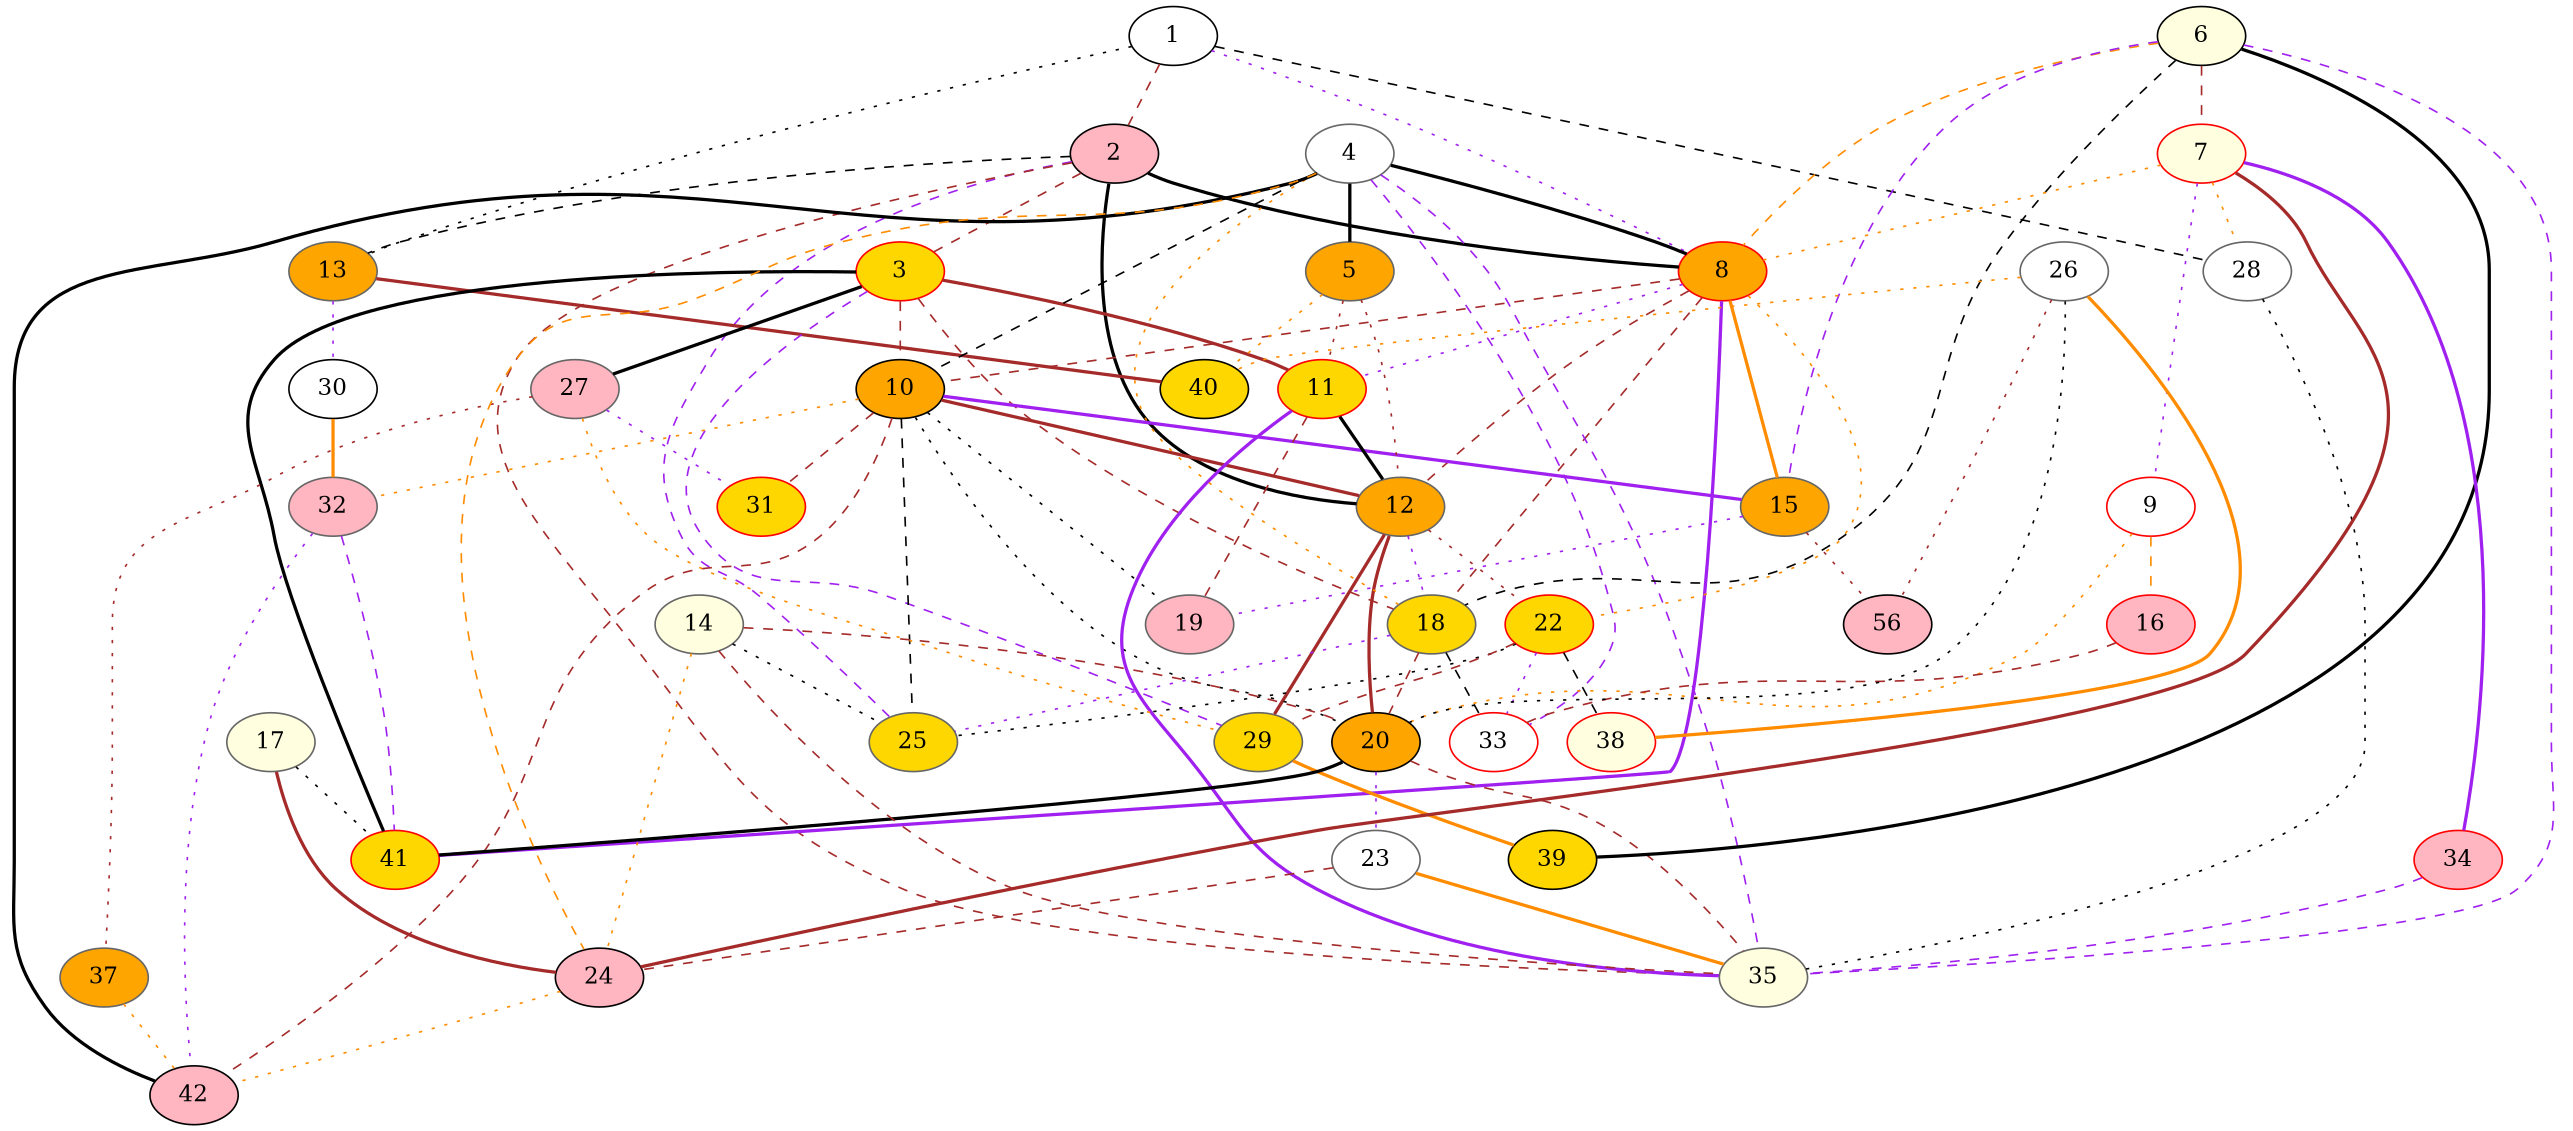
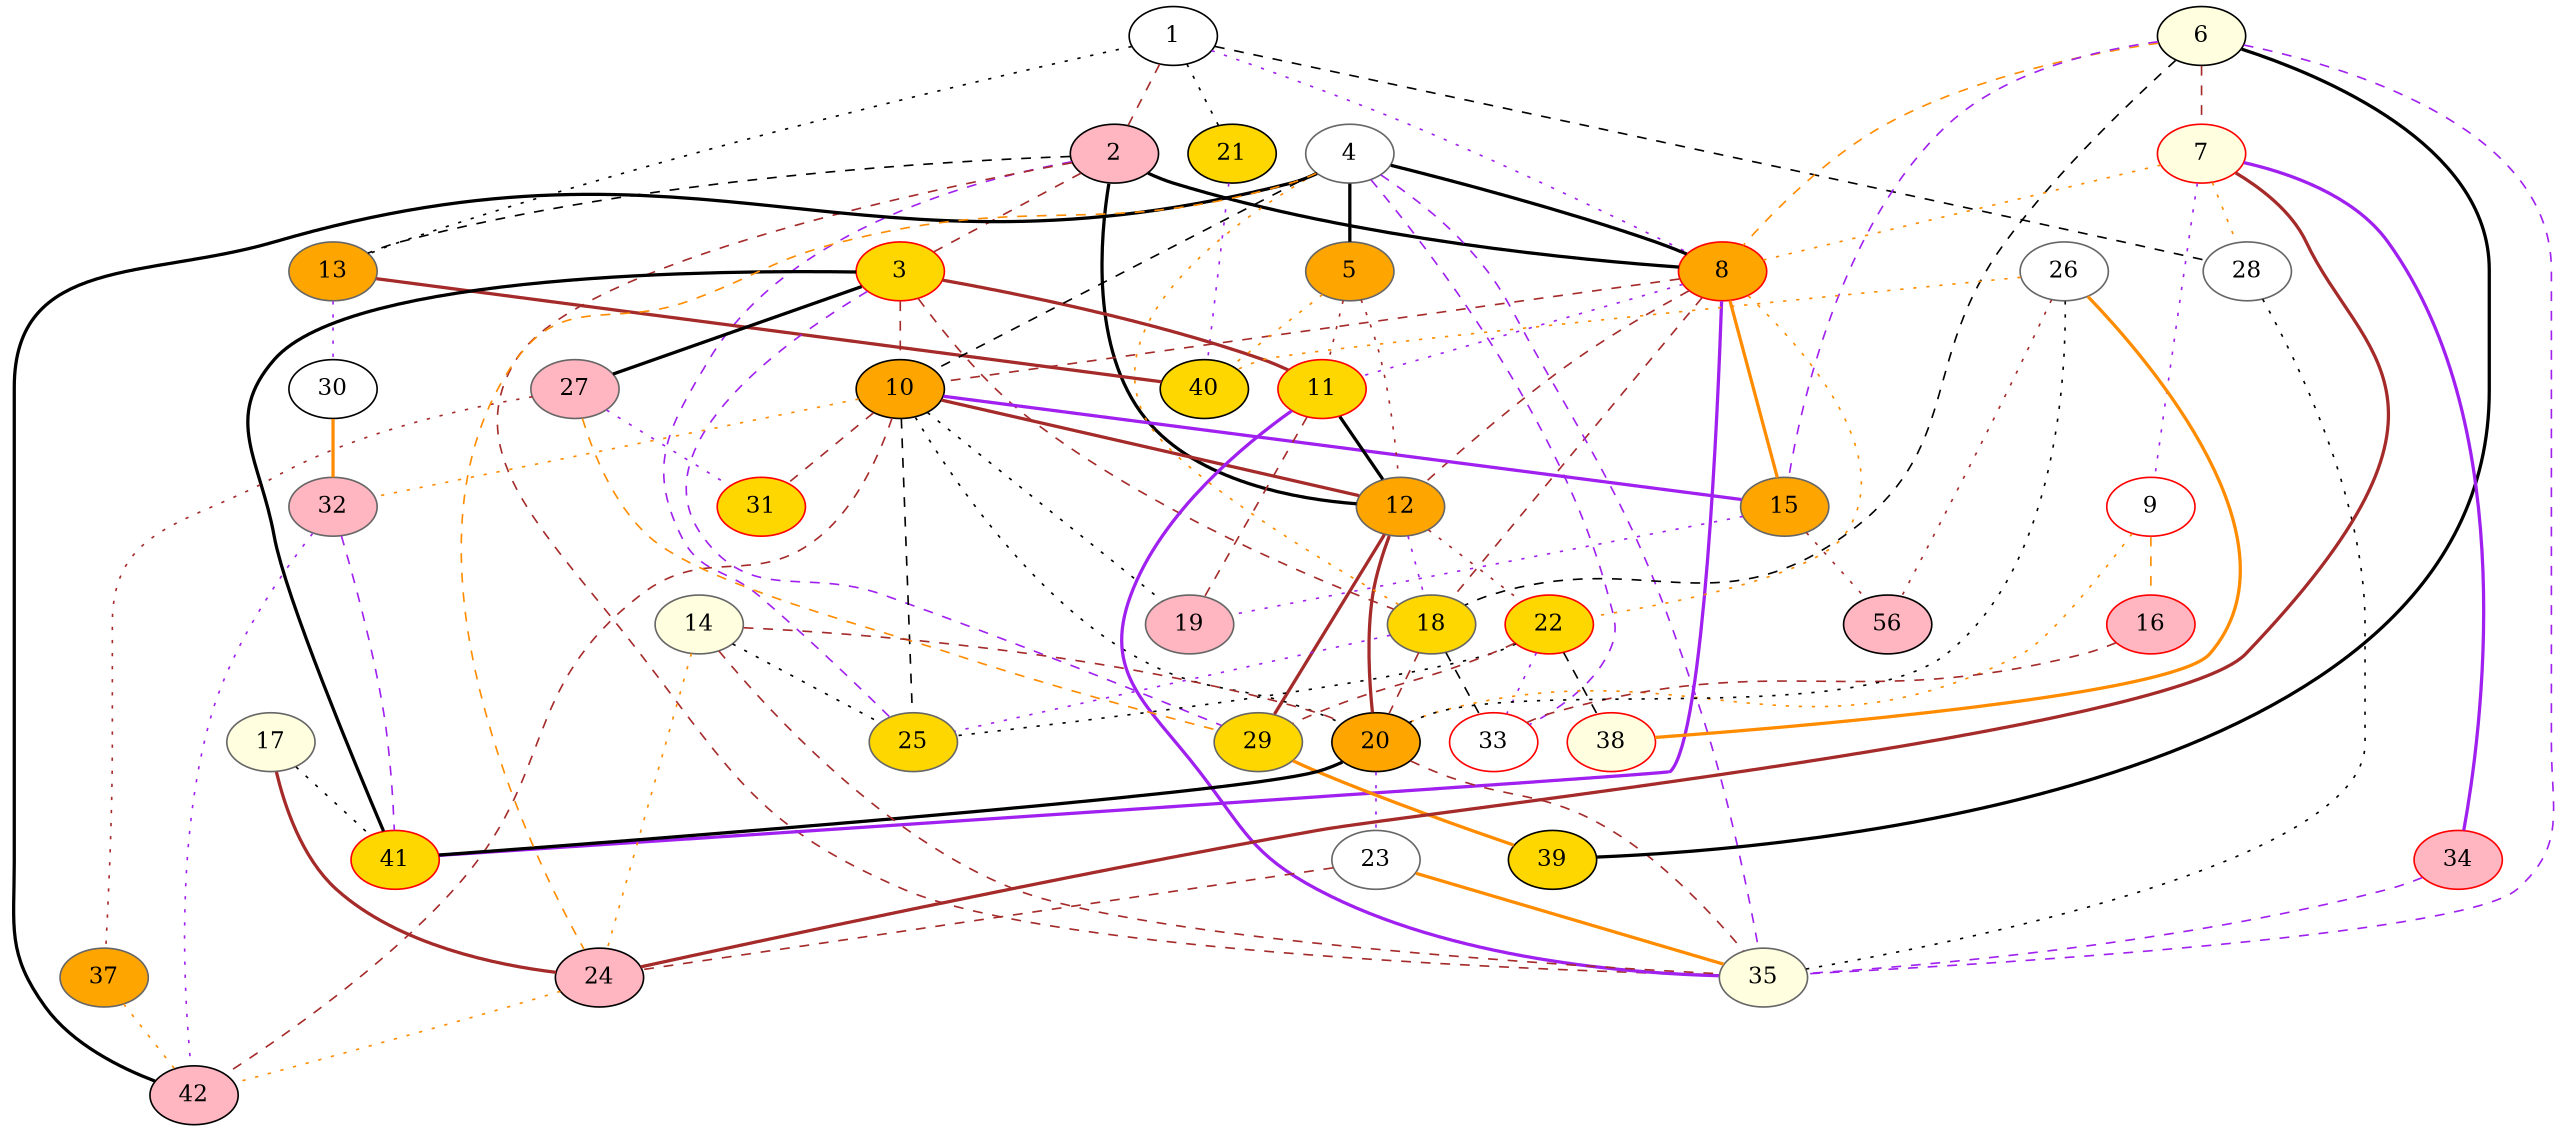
none -> (1232, 154)
(845, 621) -> (845, 621)
